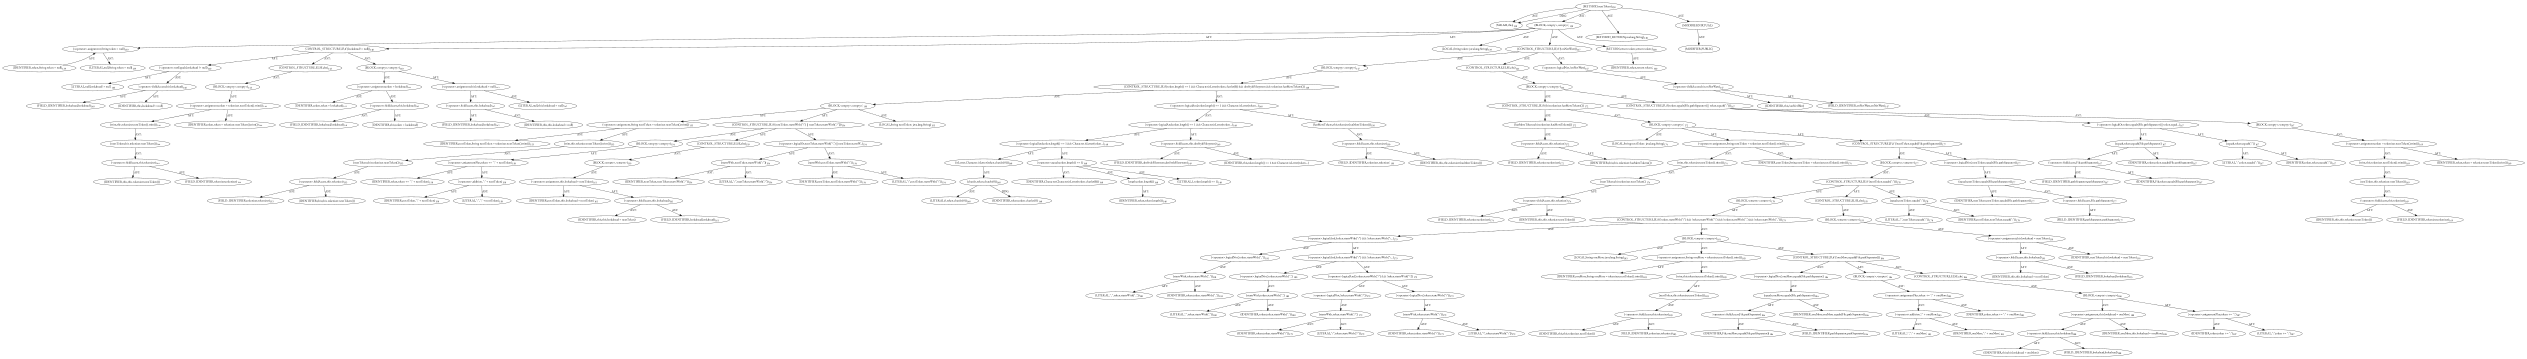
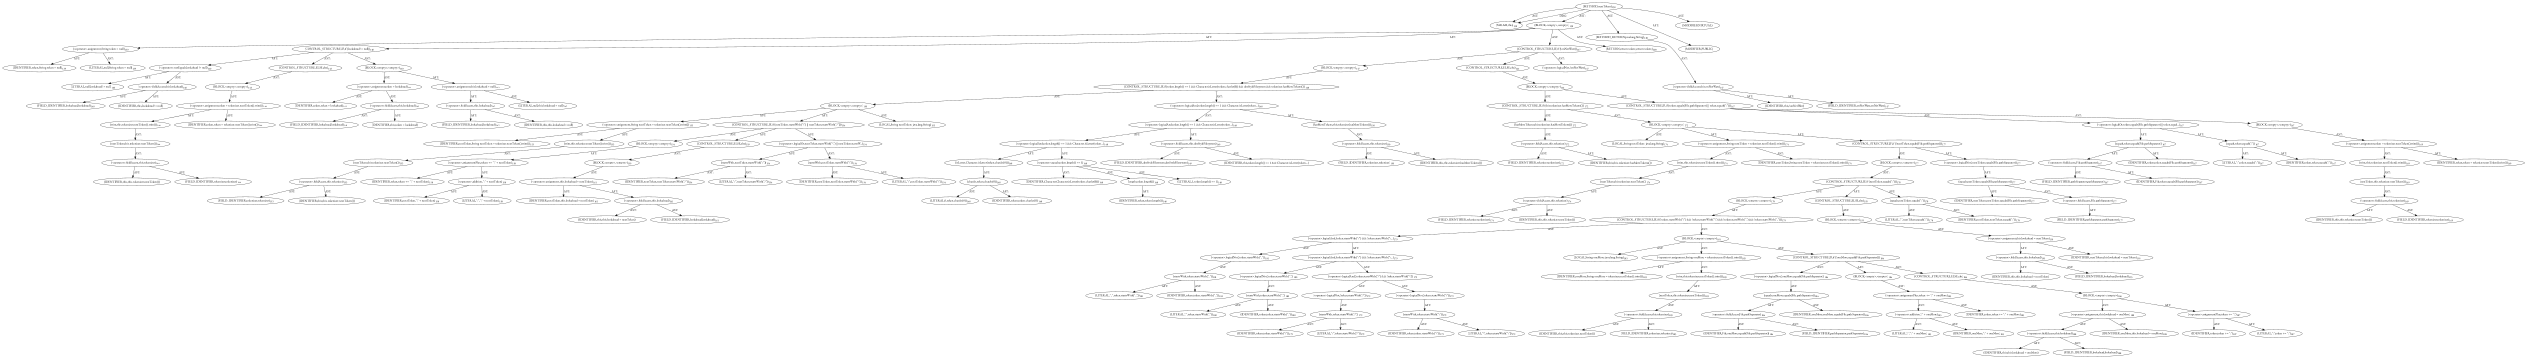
(1698, 36) -> (1648, 27)
(1467, 49) -> none
(79, 61) -> (71, 58)
(1634, 68) -> none
(1630, 77) -> (1676, 54)
(1006, 191) -> (1006, 191)
